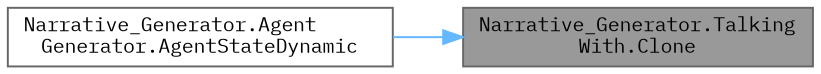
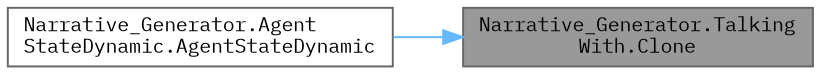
(200, 37) -> (200, 37)
